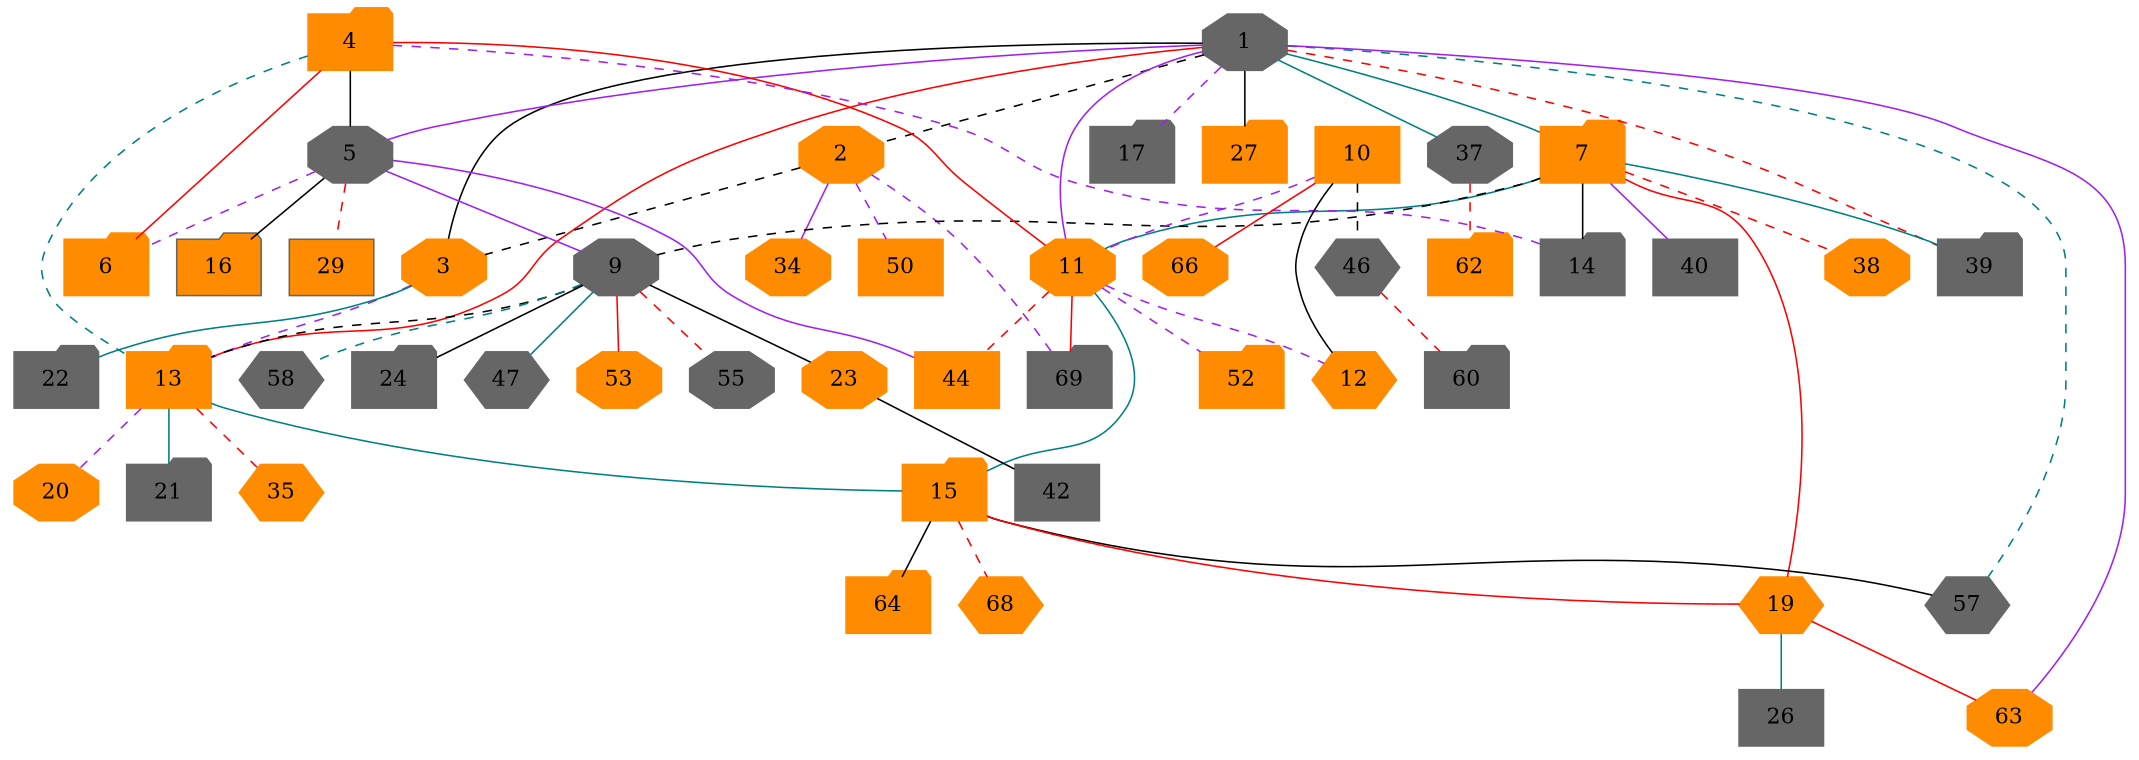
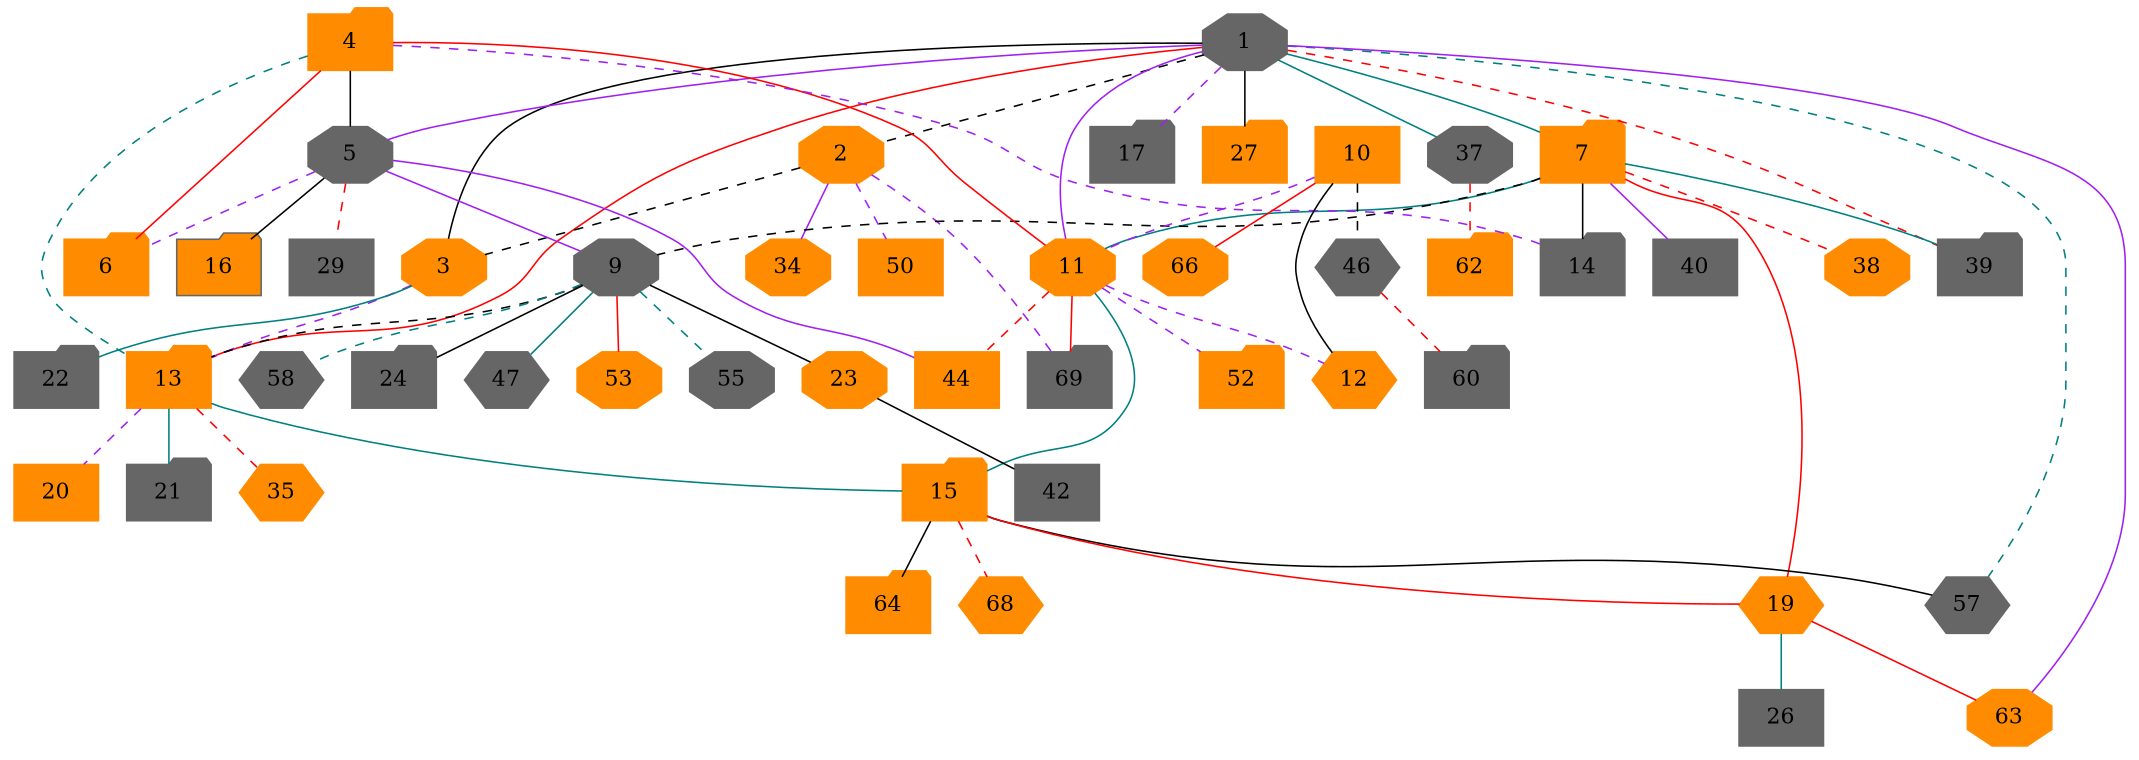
(332, 267) -> (332, 267)
(674, 324) -> (674, 324)
(56, 493) -> (56, 493)
